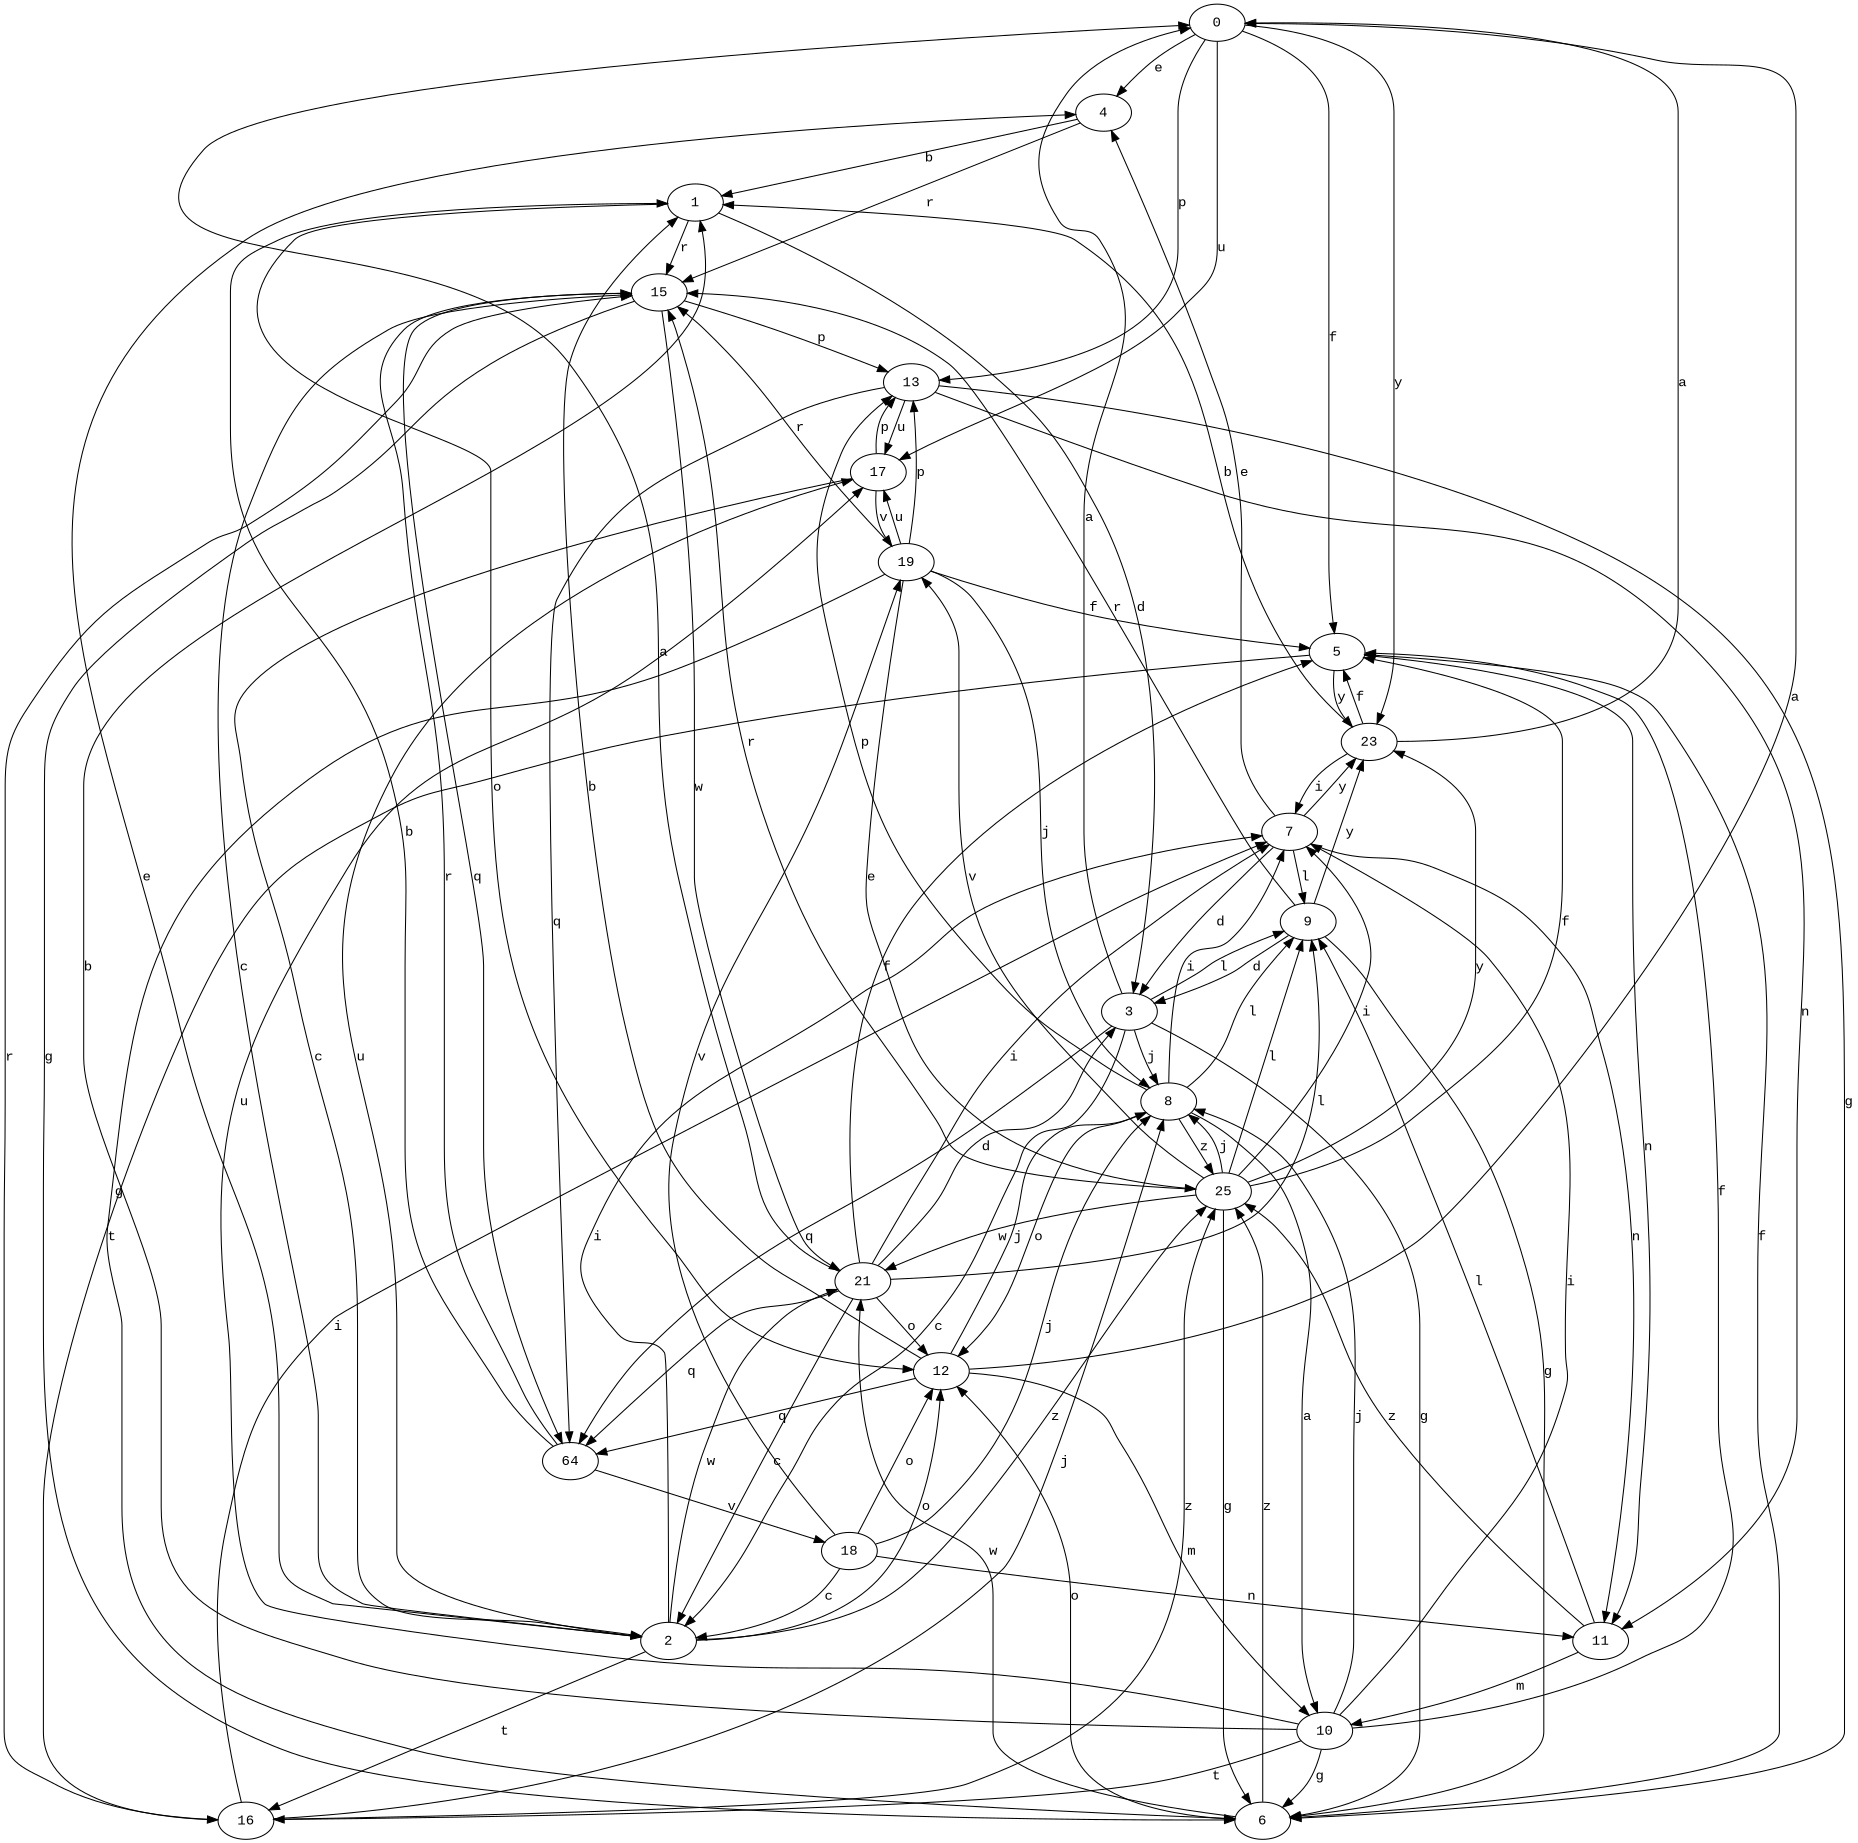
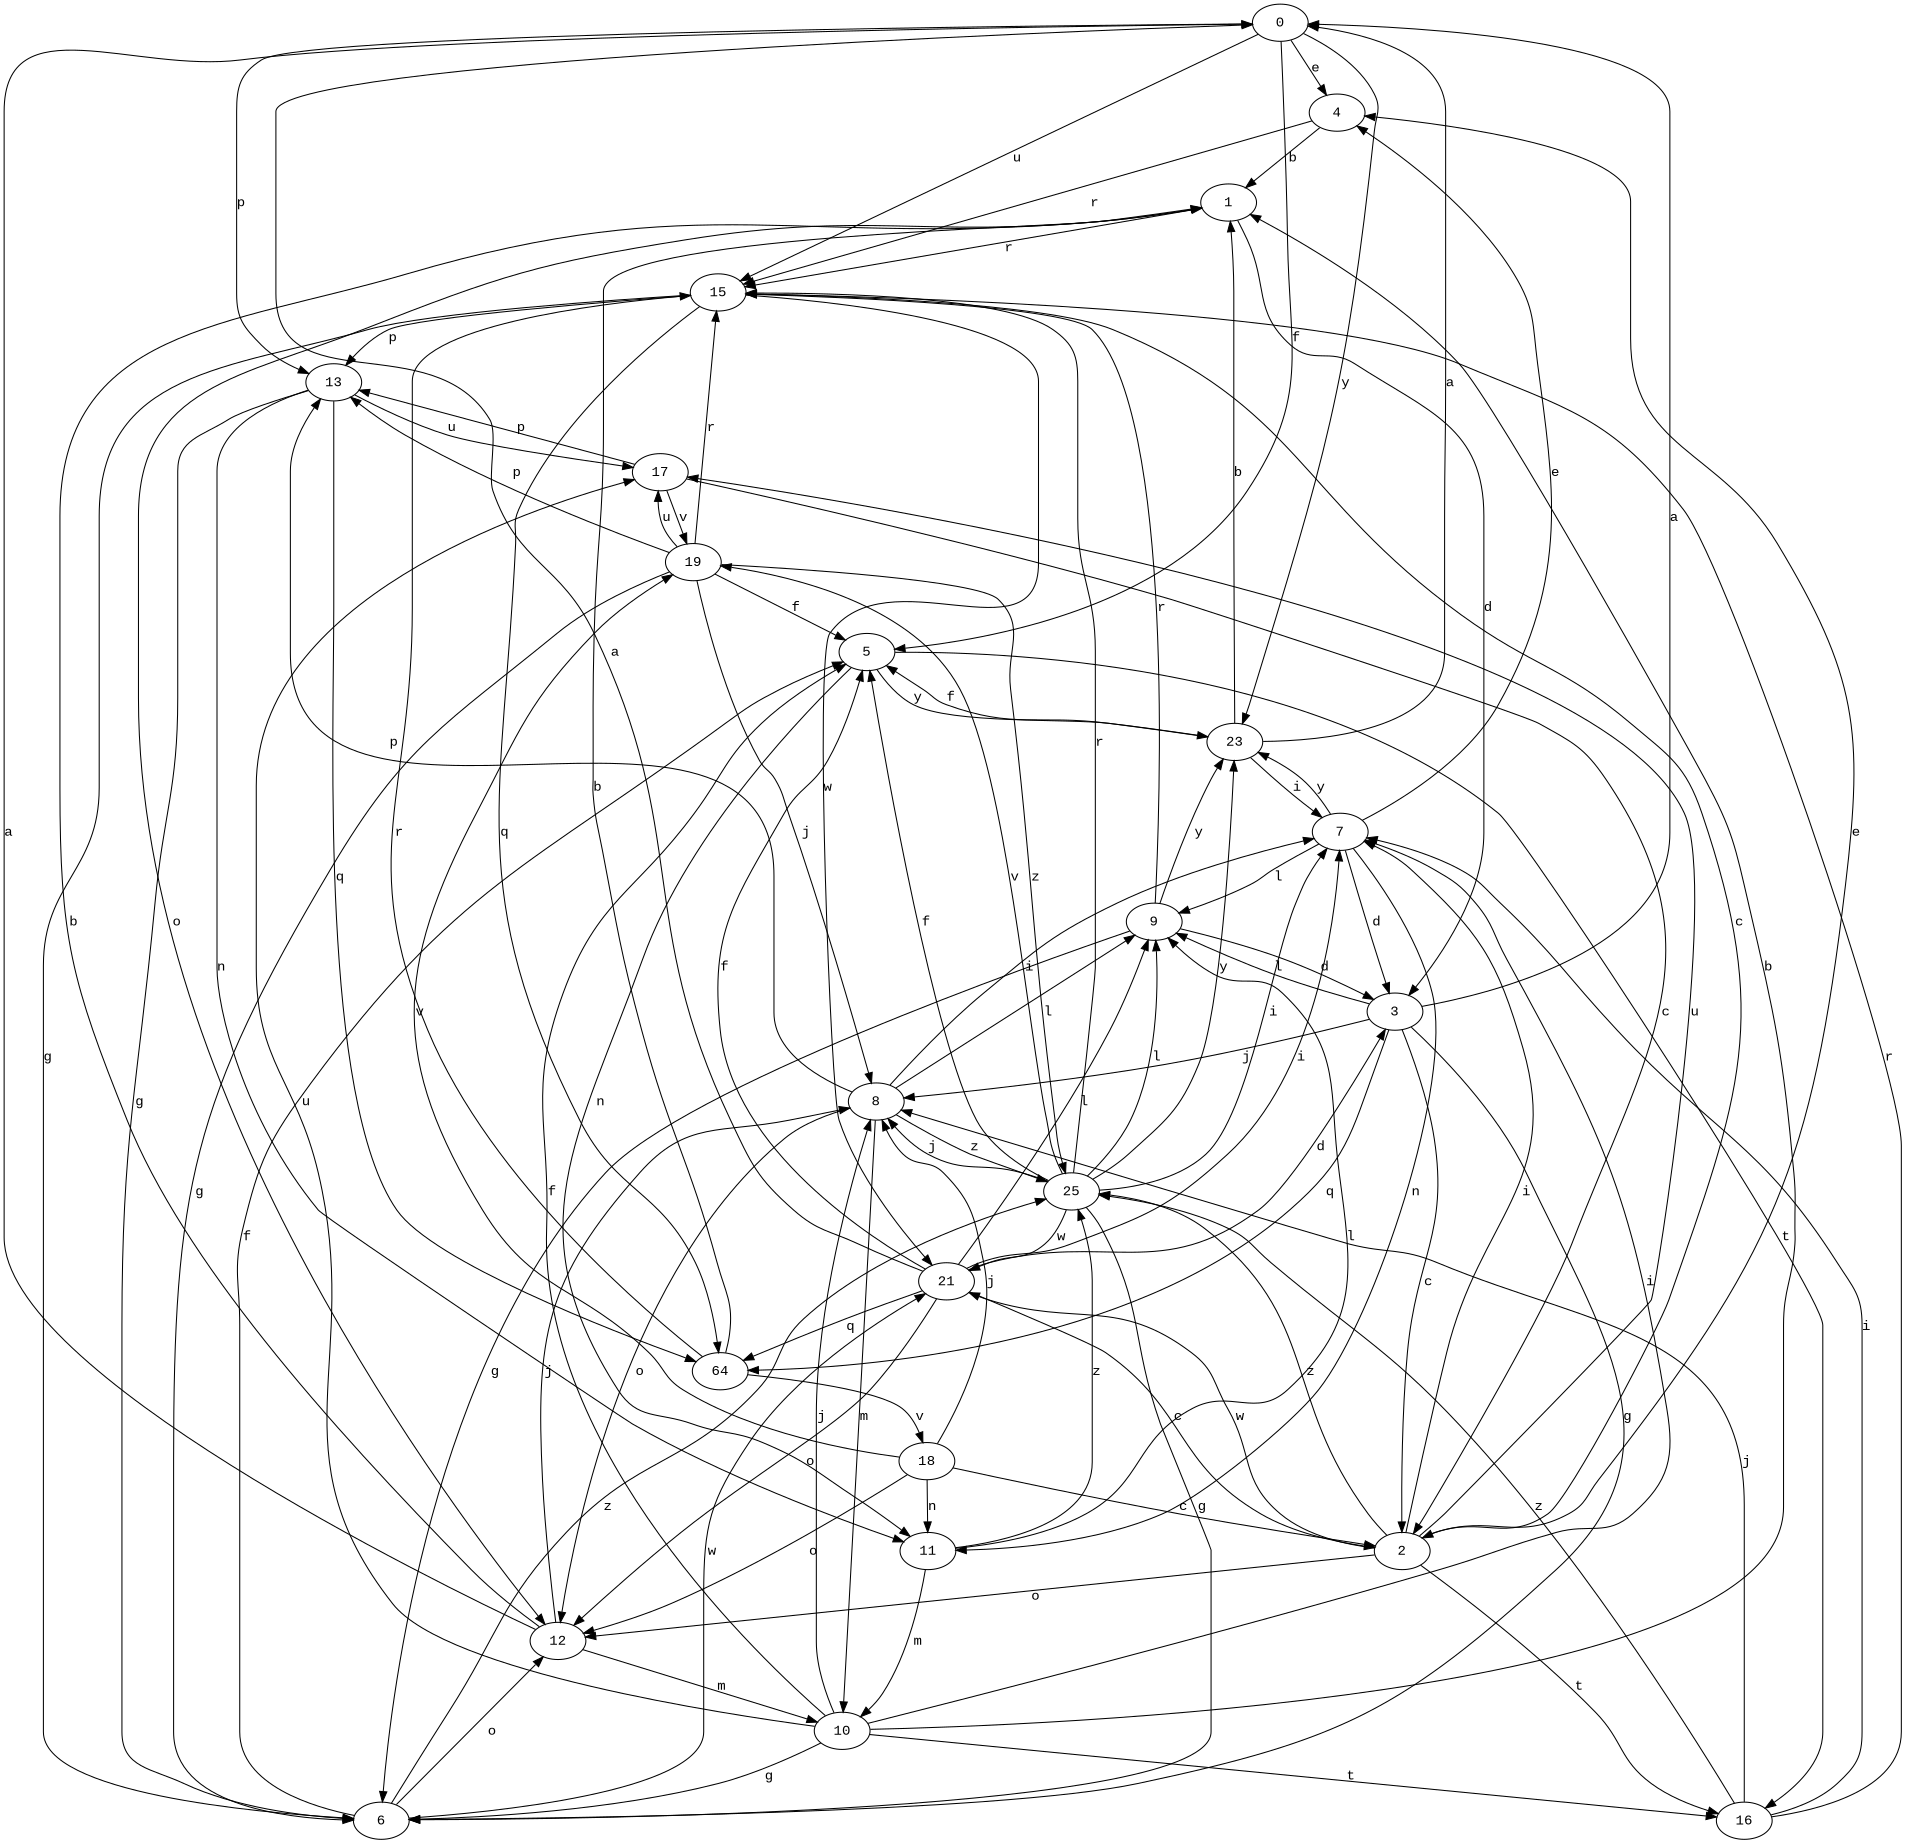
(1170, 319) -> (1004, 155)
(872, 877) -> (1036, 877)
(761, 1415) -> none
(1308, 1416) -> (864, 1416)
